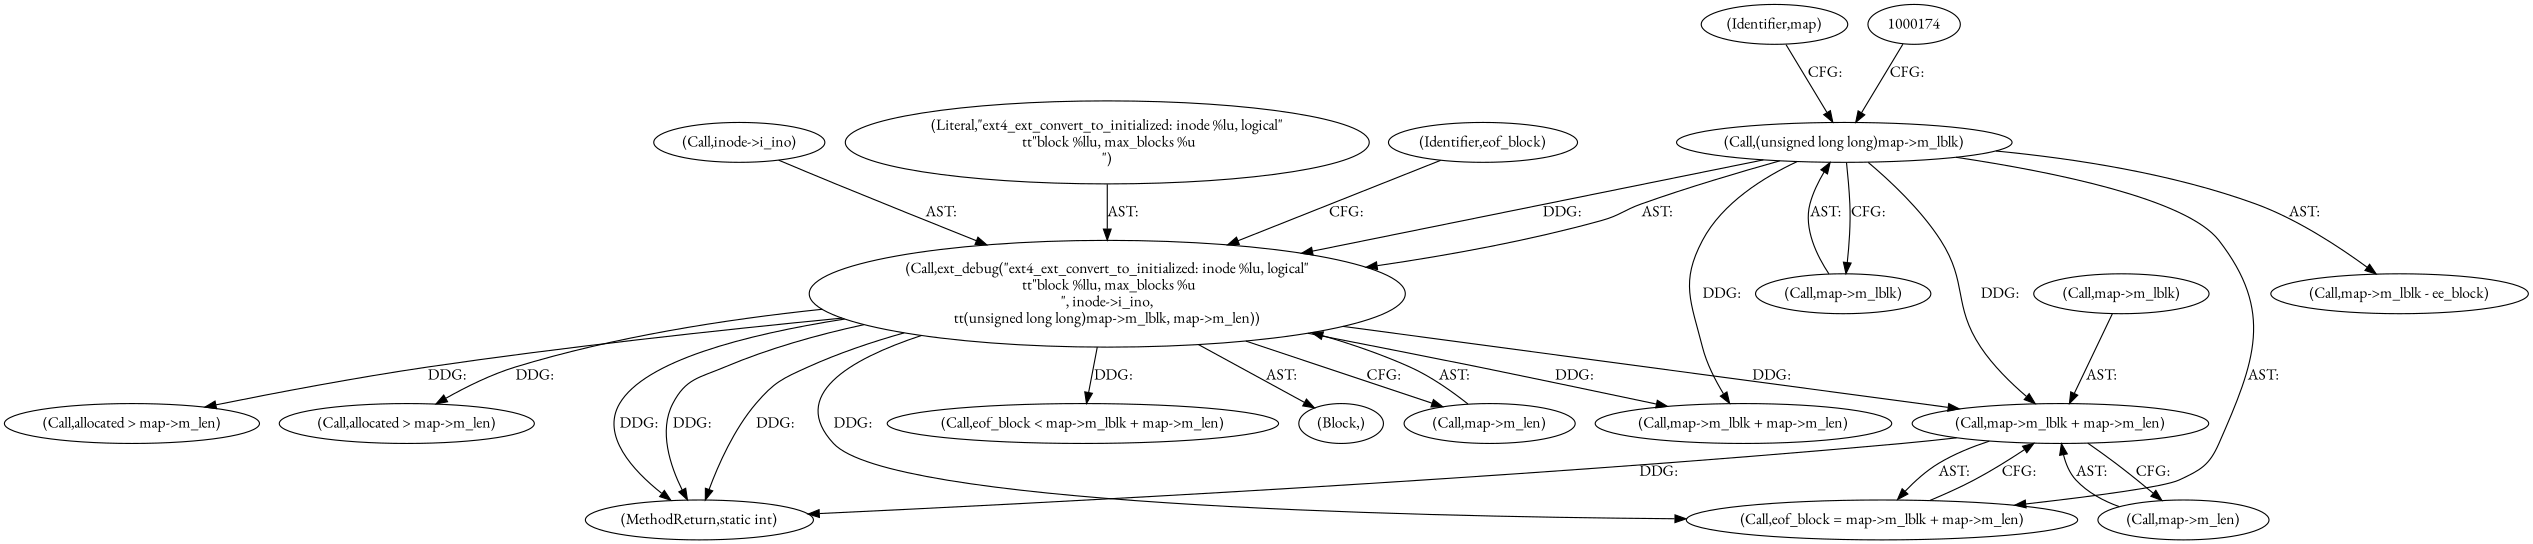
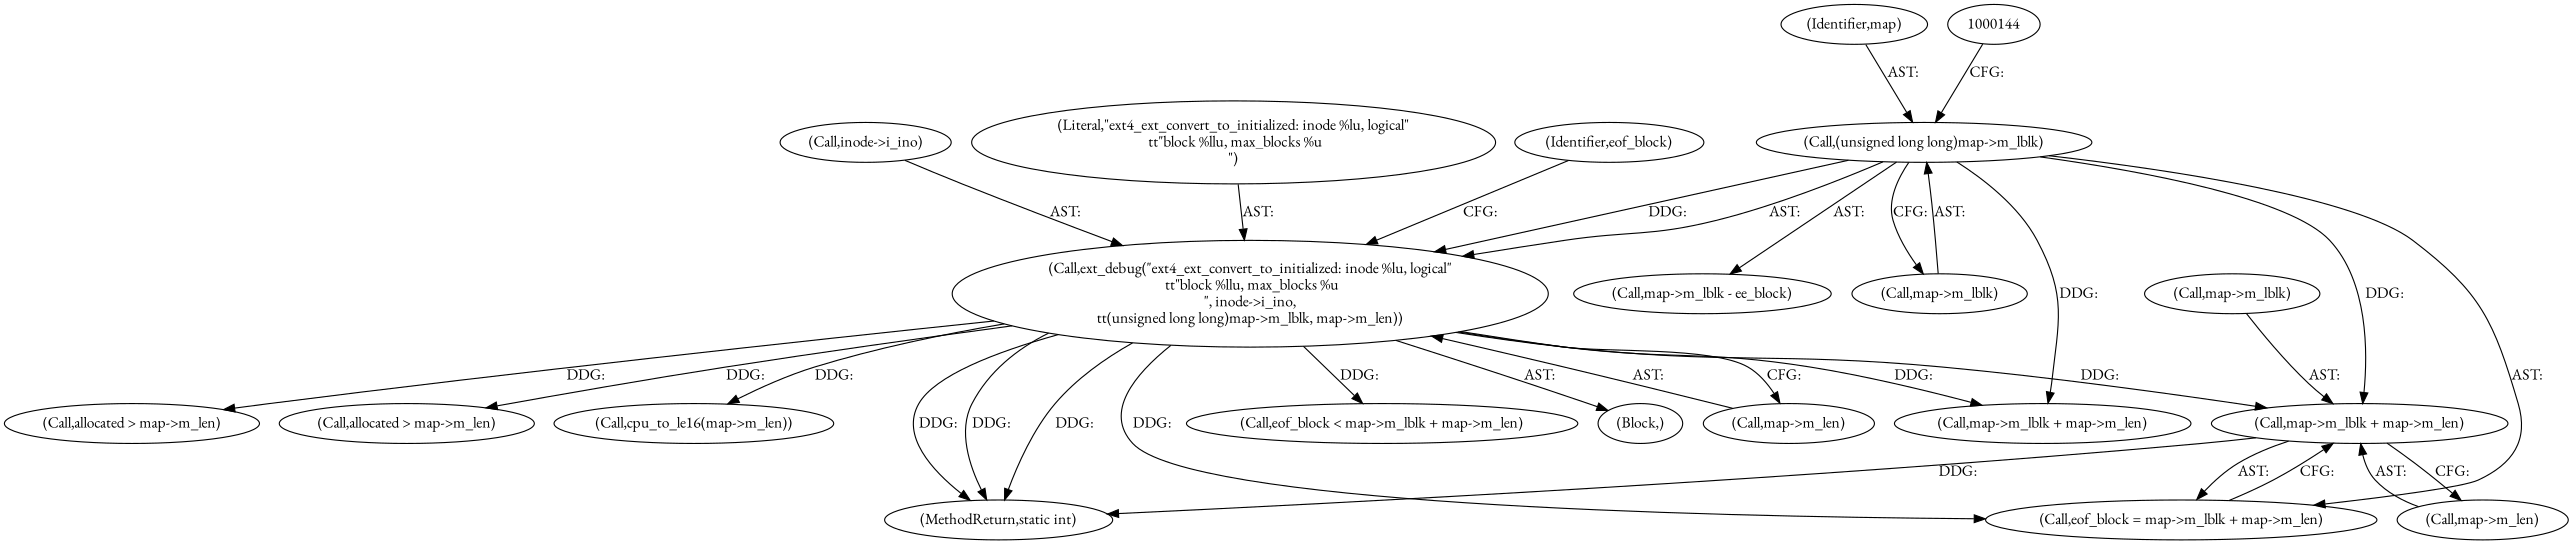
(1914, 24) -> (1994, 24)
(1827, 73) -> (1905, 73)
none -> (694, 424)
